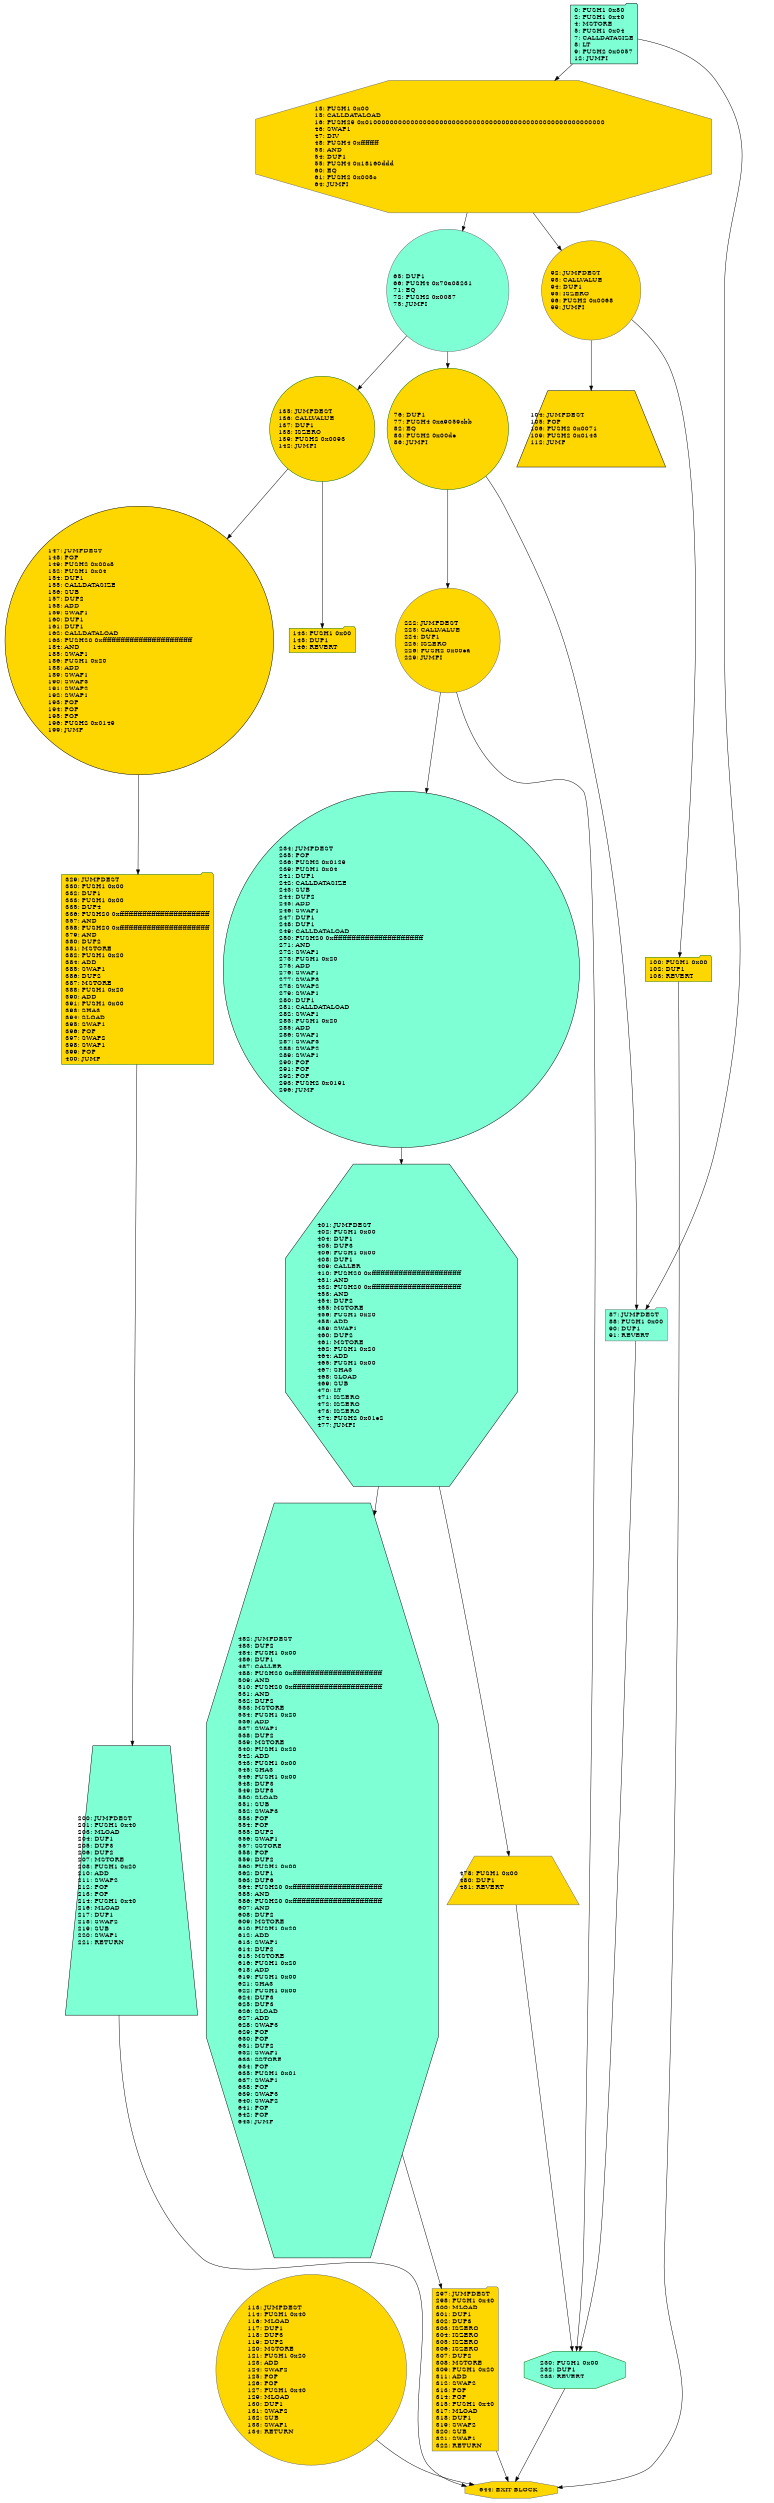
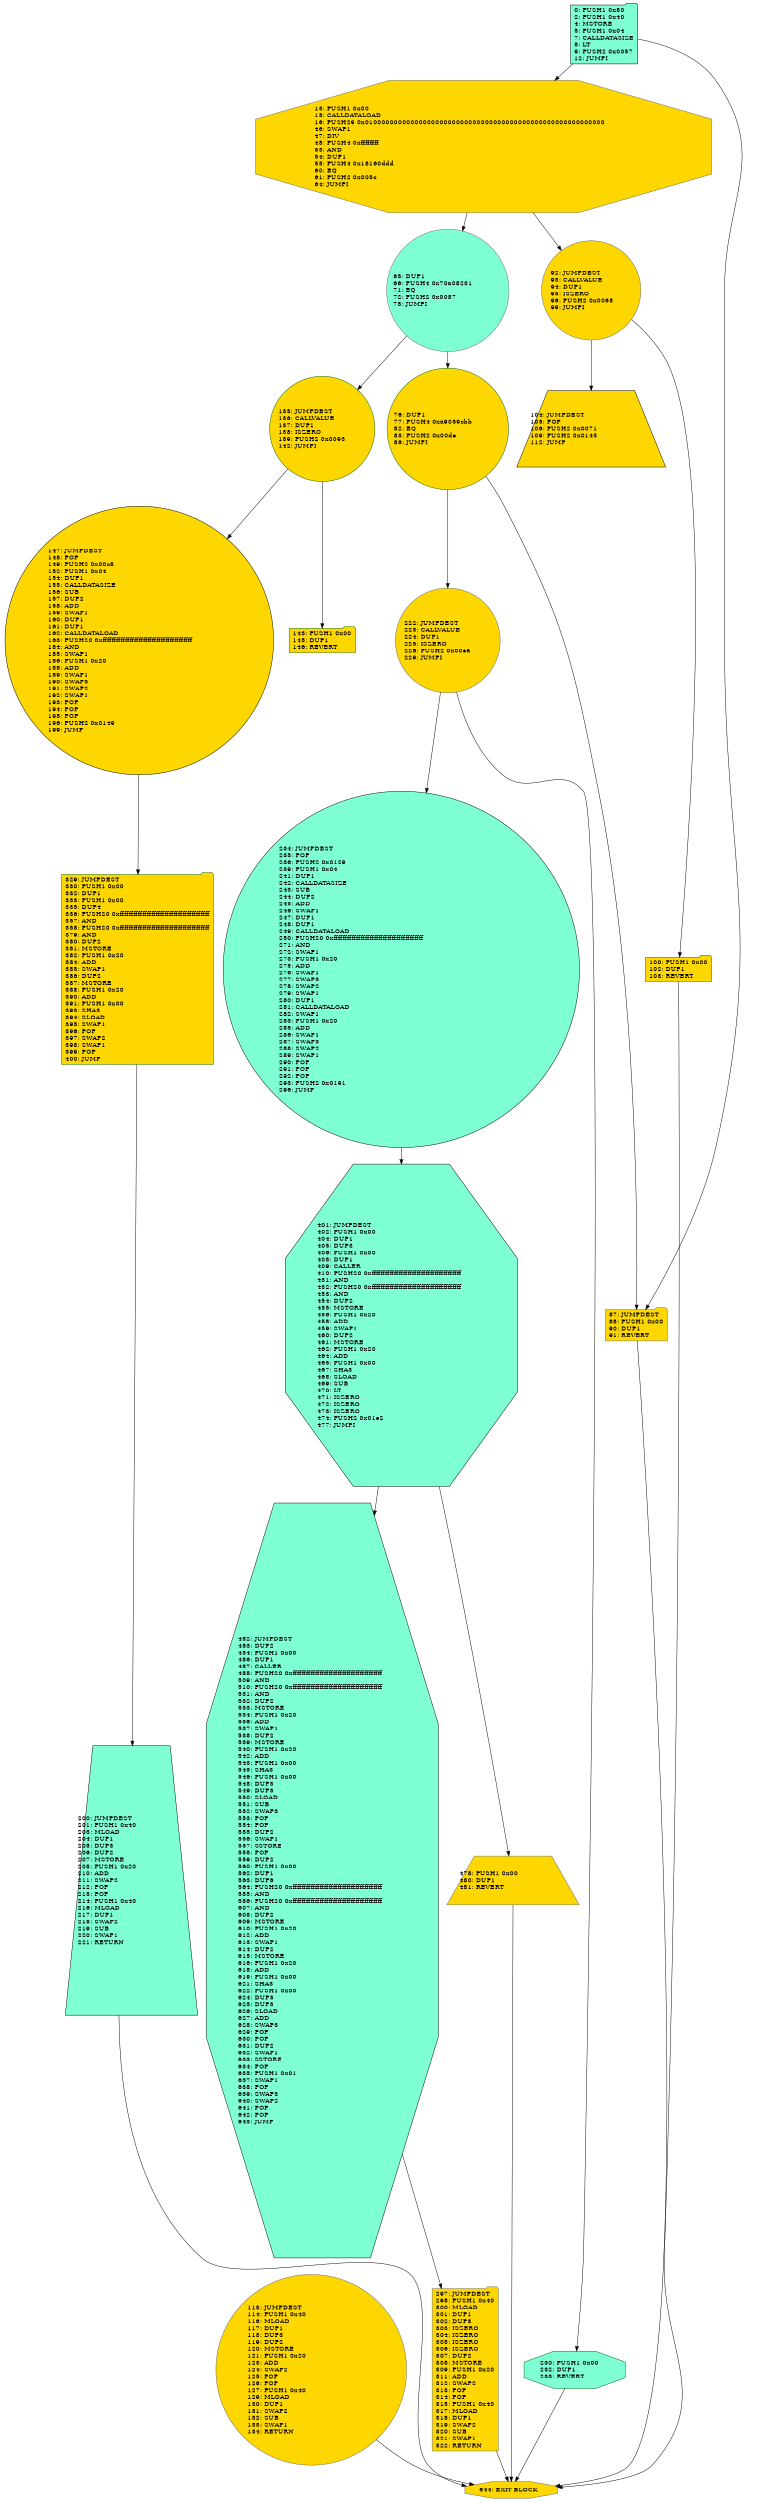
(636, 1325) -> (636, 1325)
(619, 1845) -> (665, 1941)
(544, 2126) -> (512, 2191)
